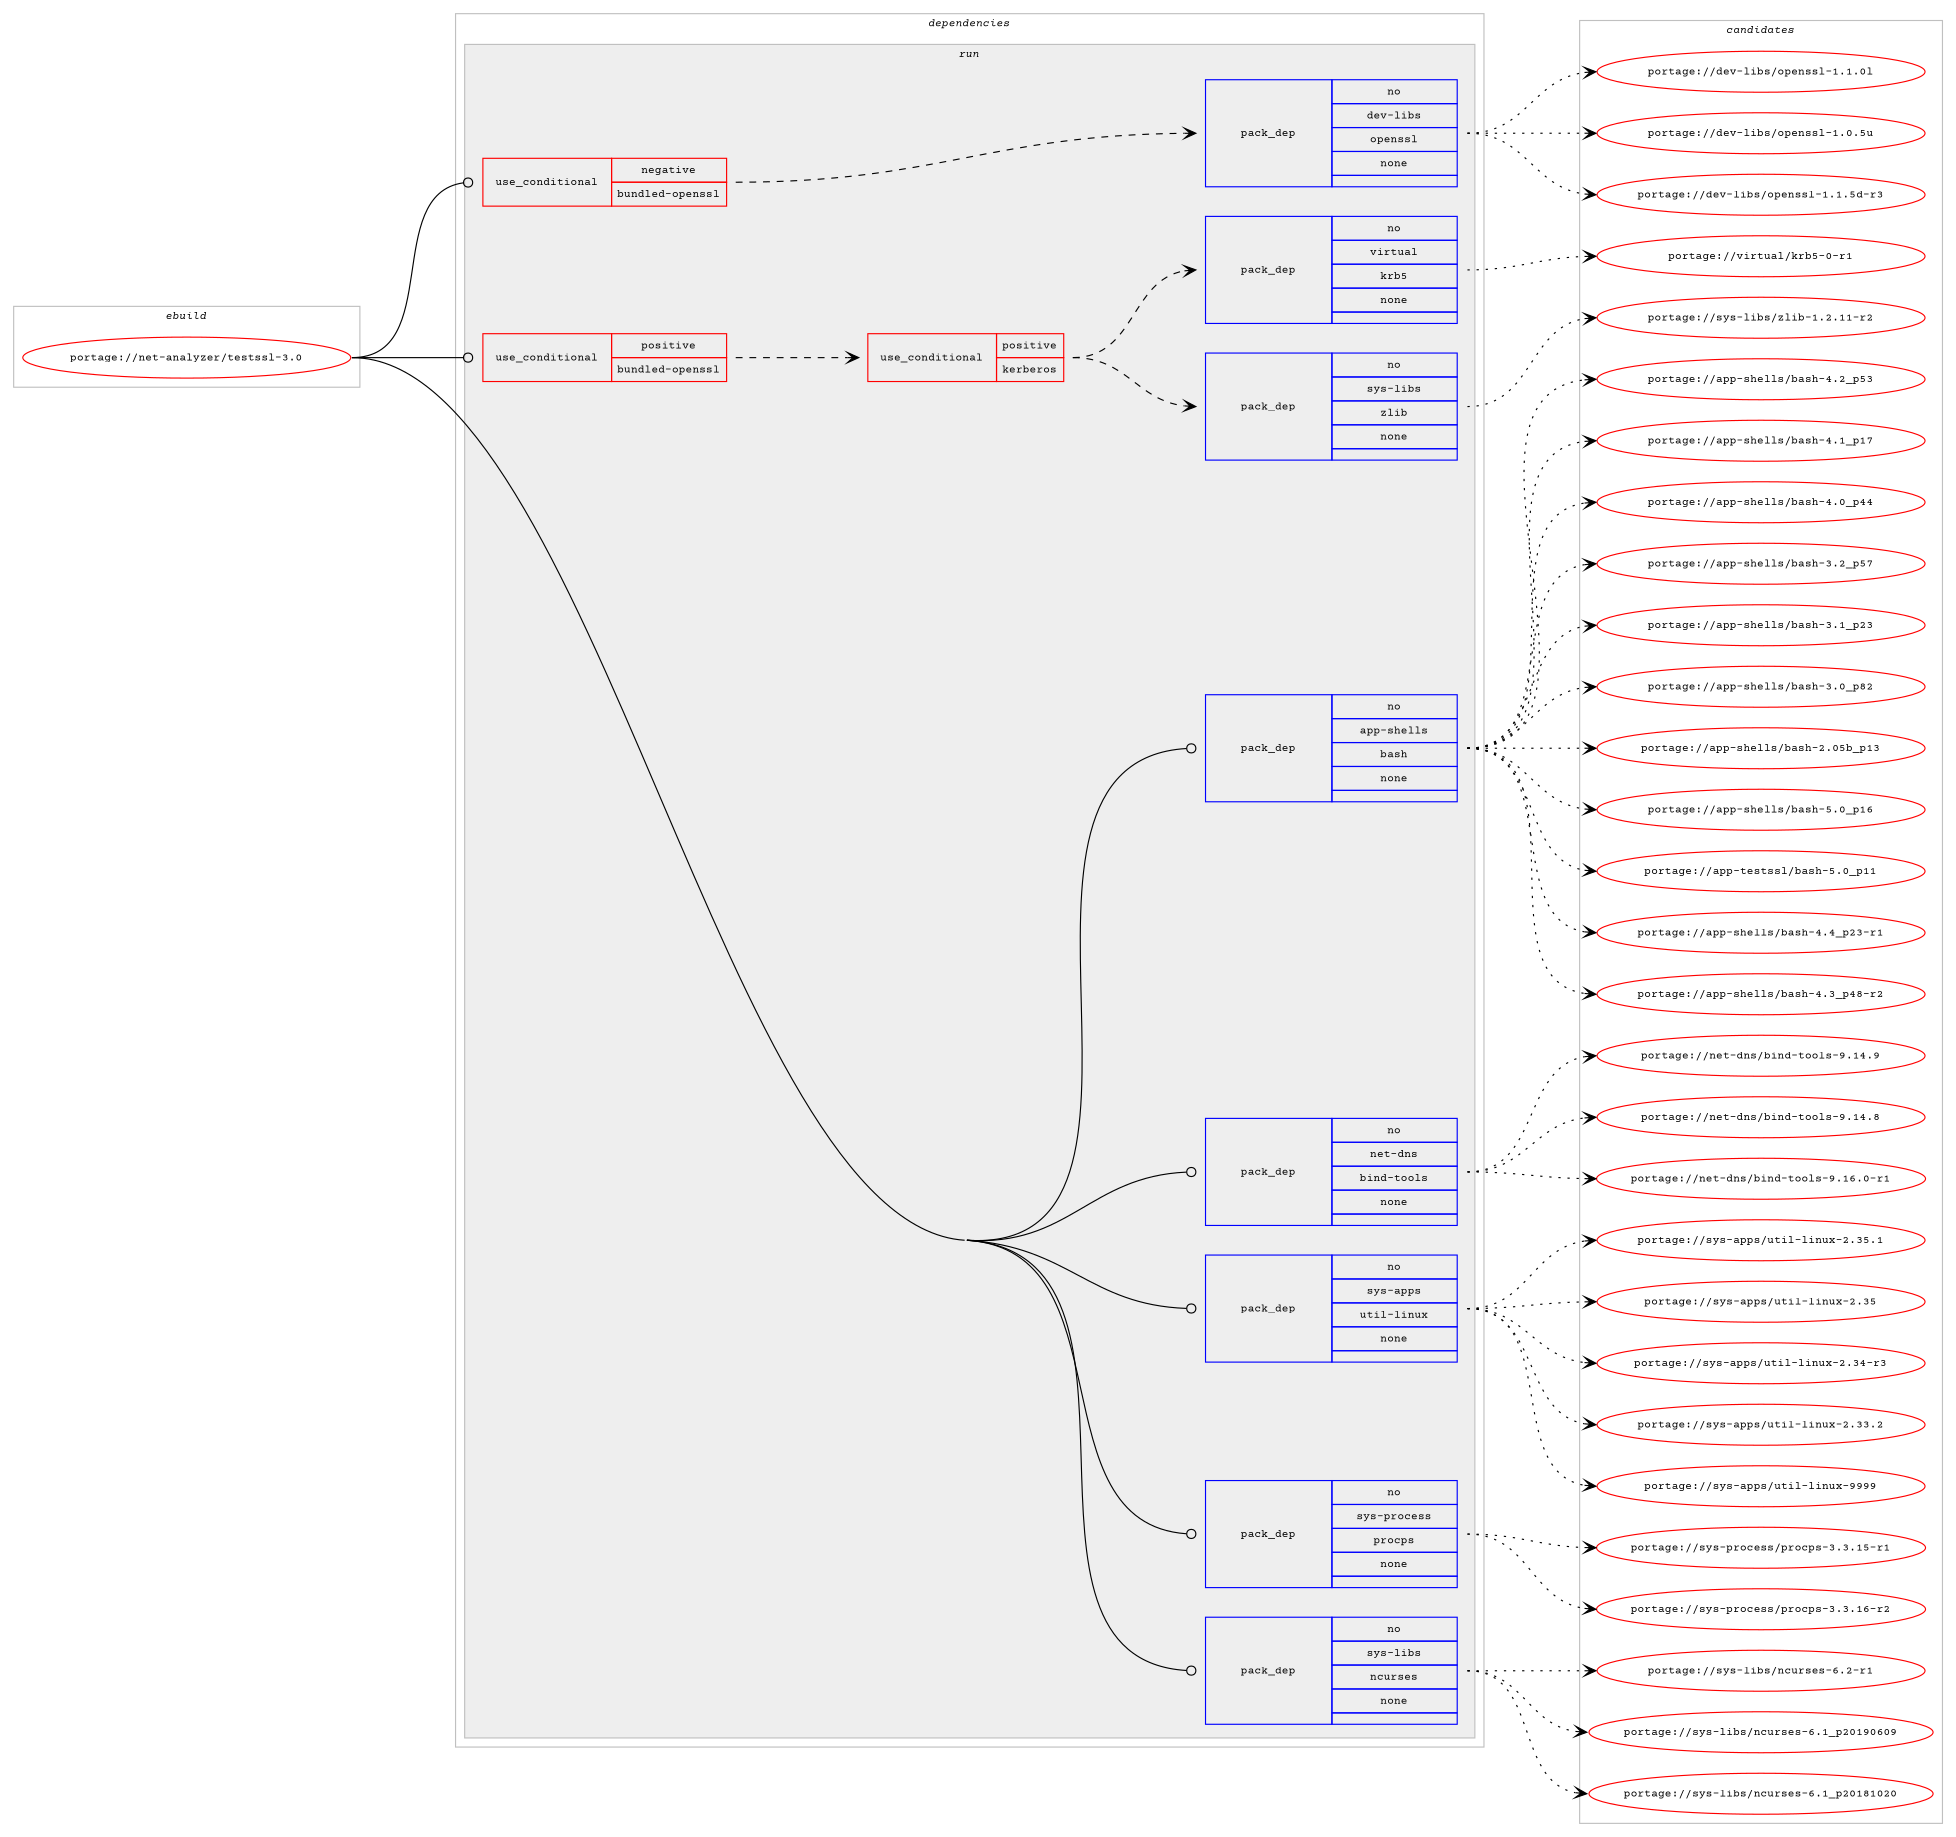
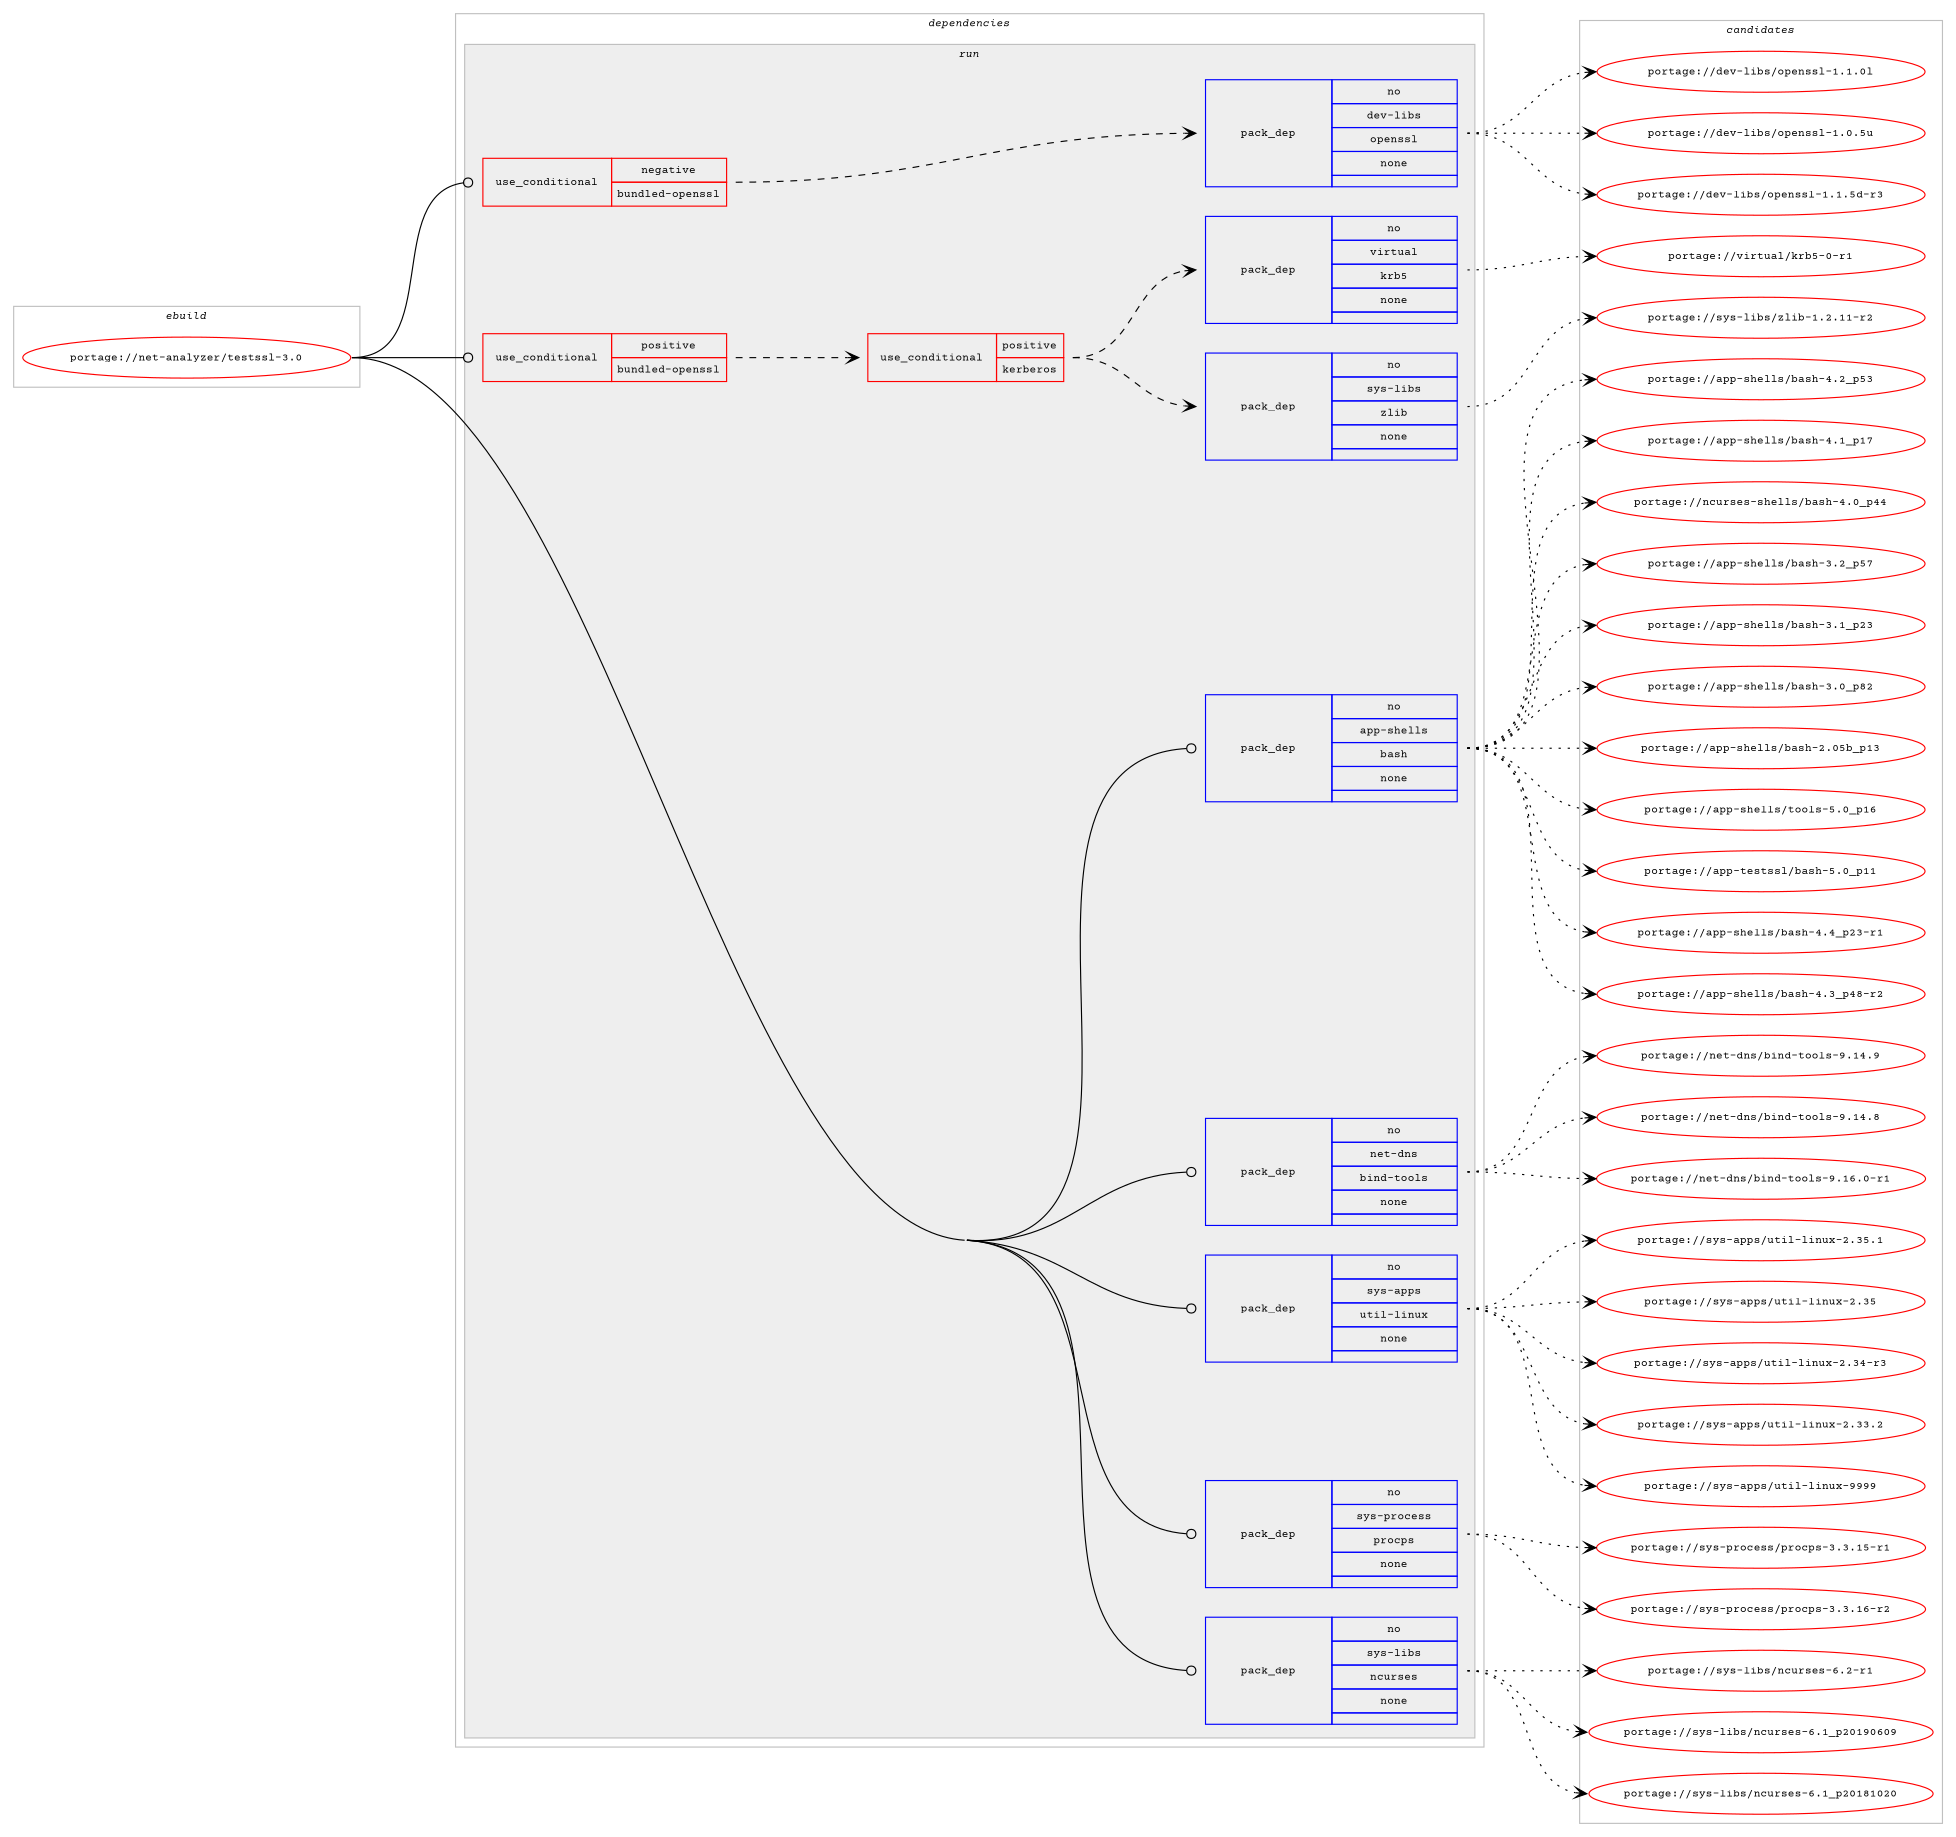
(1761, 502) -> (1761, 502)
(1761, 810) -> (1761, 810)
